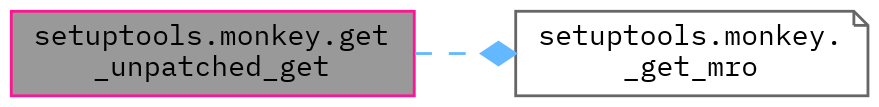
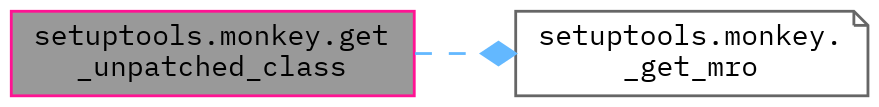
(213, 54) -> (213, 54)
